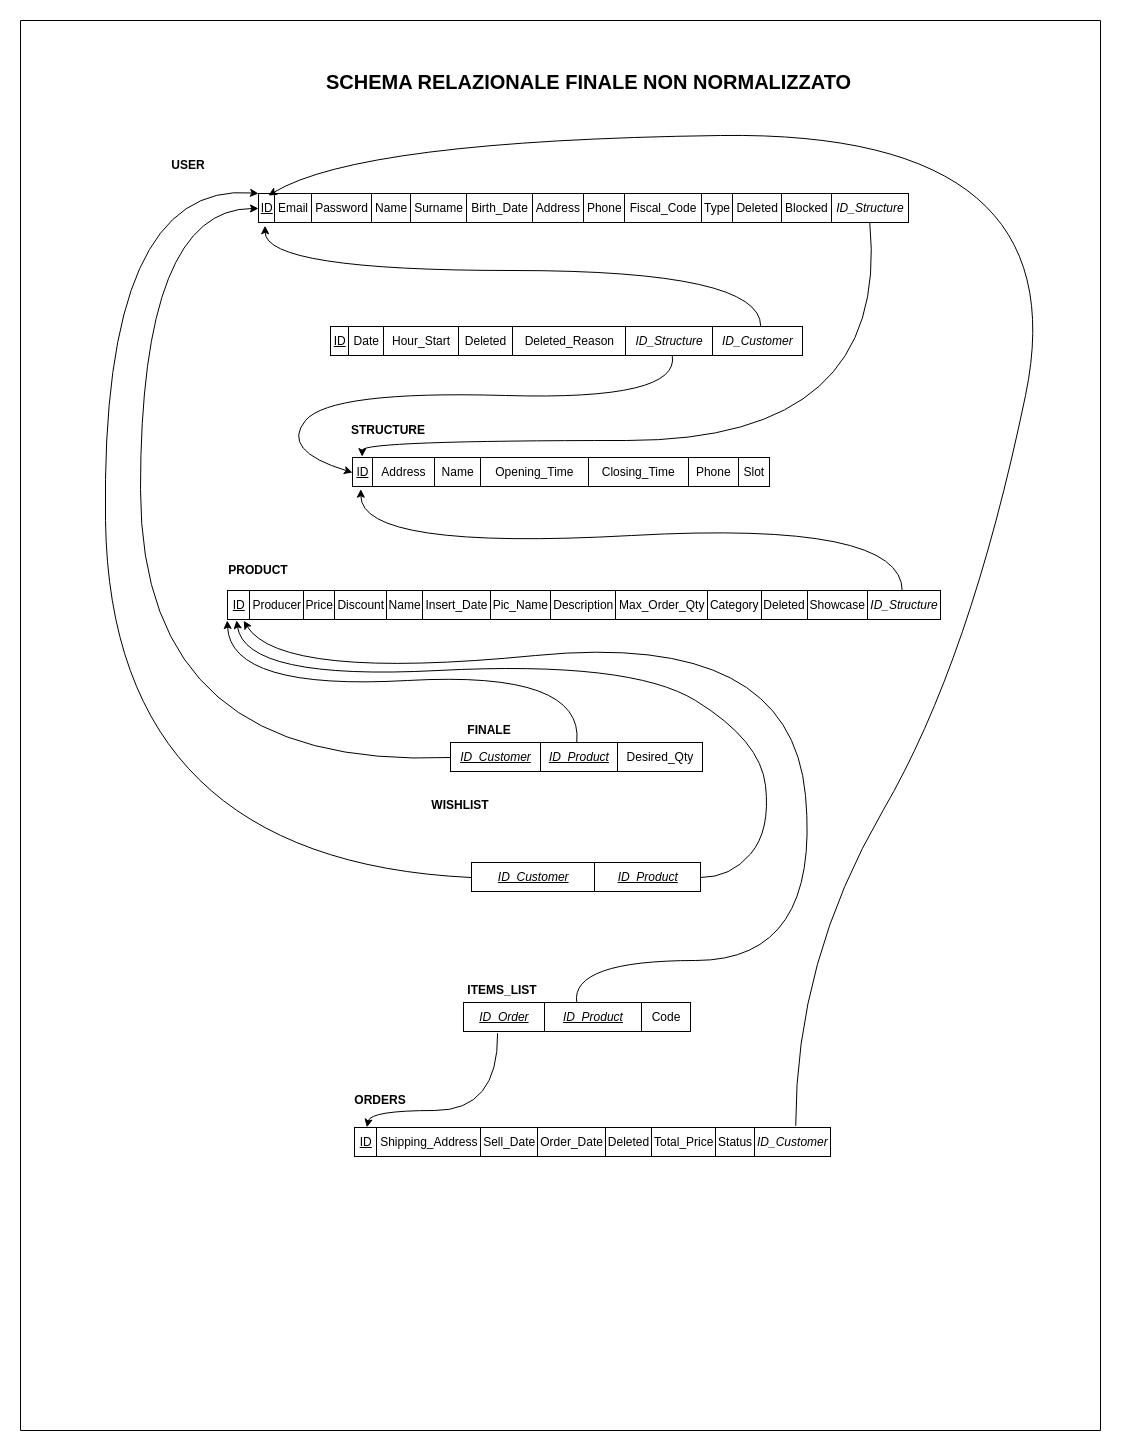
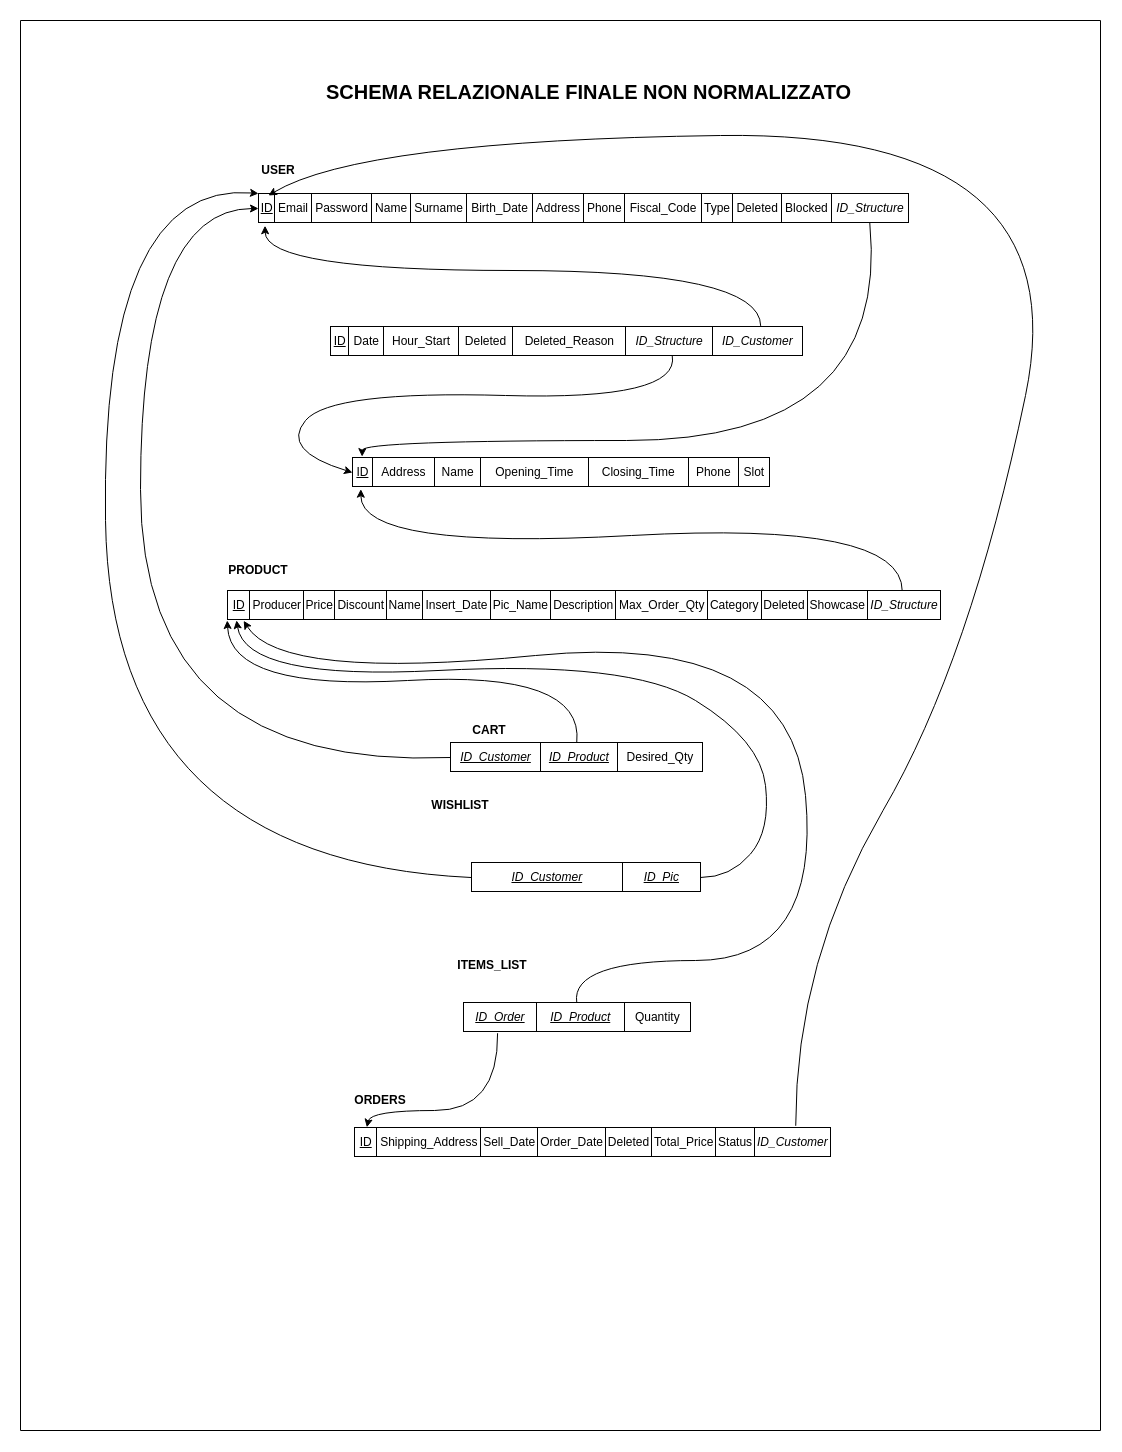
(628, 82) -> (628, 92)
(189, 166) -> (279, 171)
(388, 431) -> none
(490, 731) -> (490, 731)
(587, 870) -> (587, 870)
(502, 991) -> (492, 966)
(578, 1017) -> (578, 1017)
